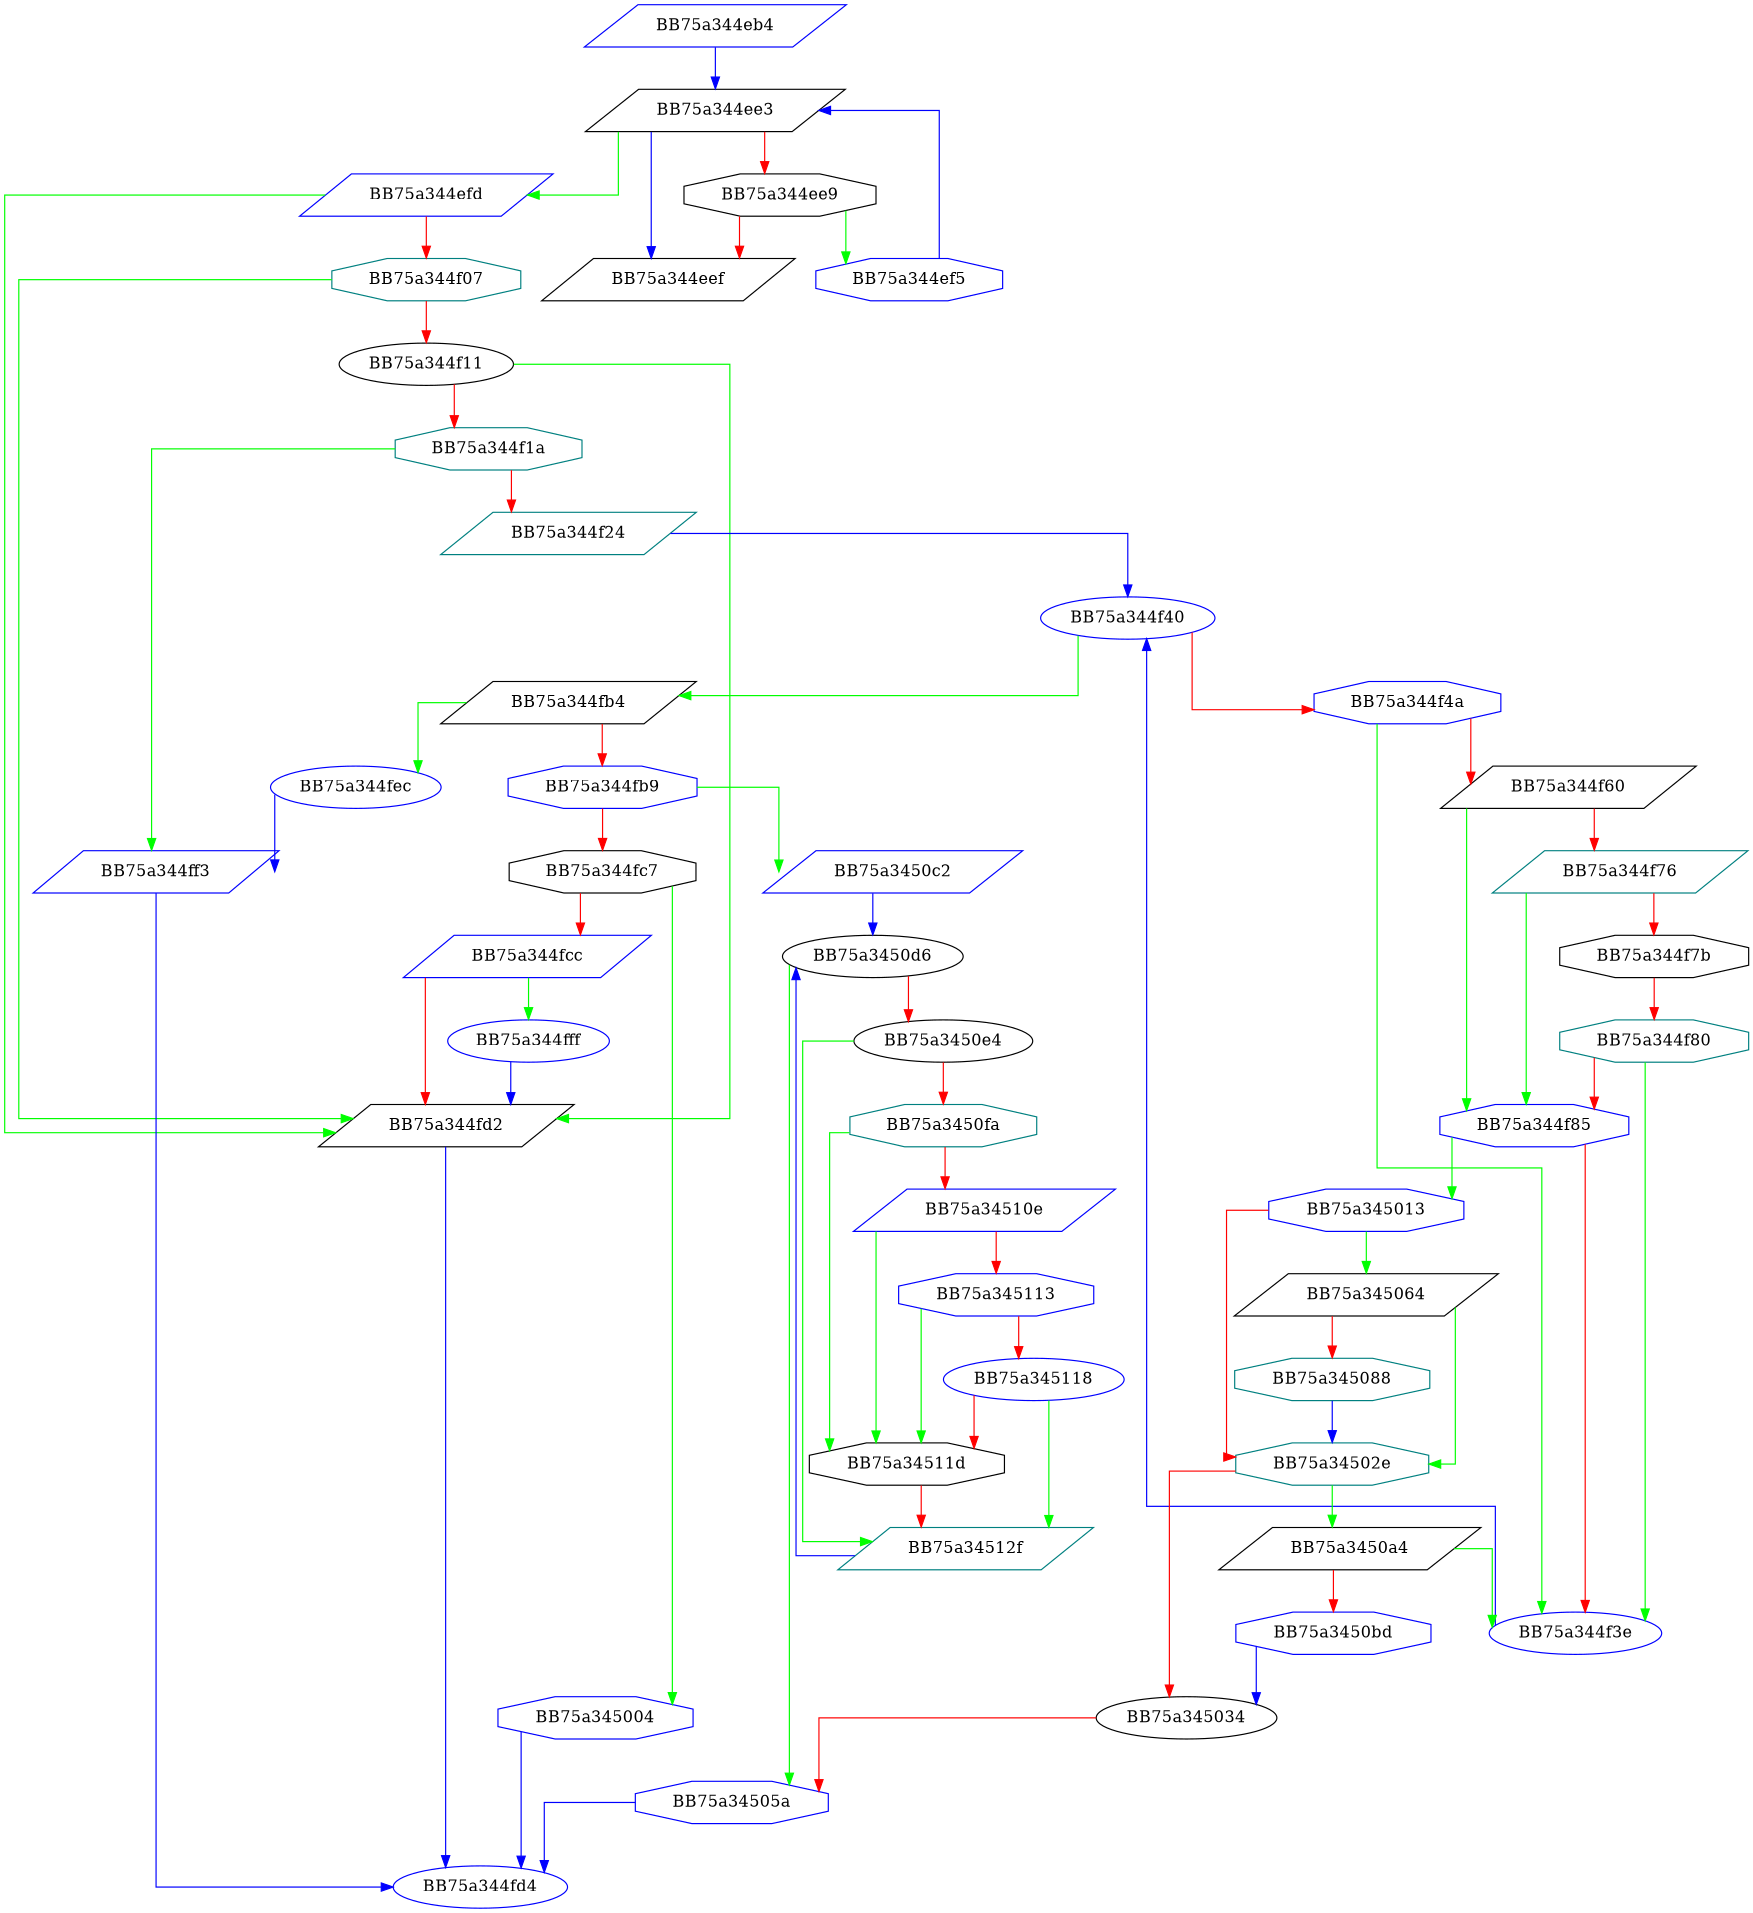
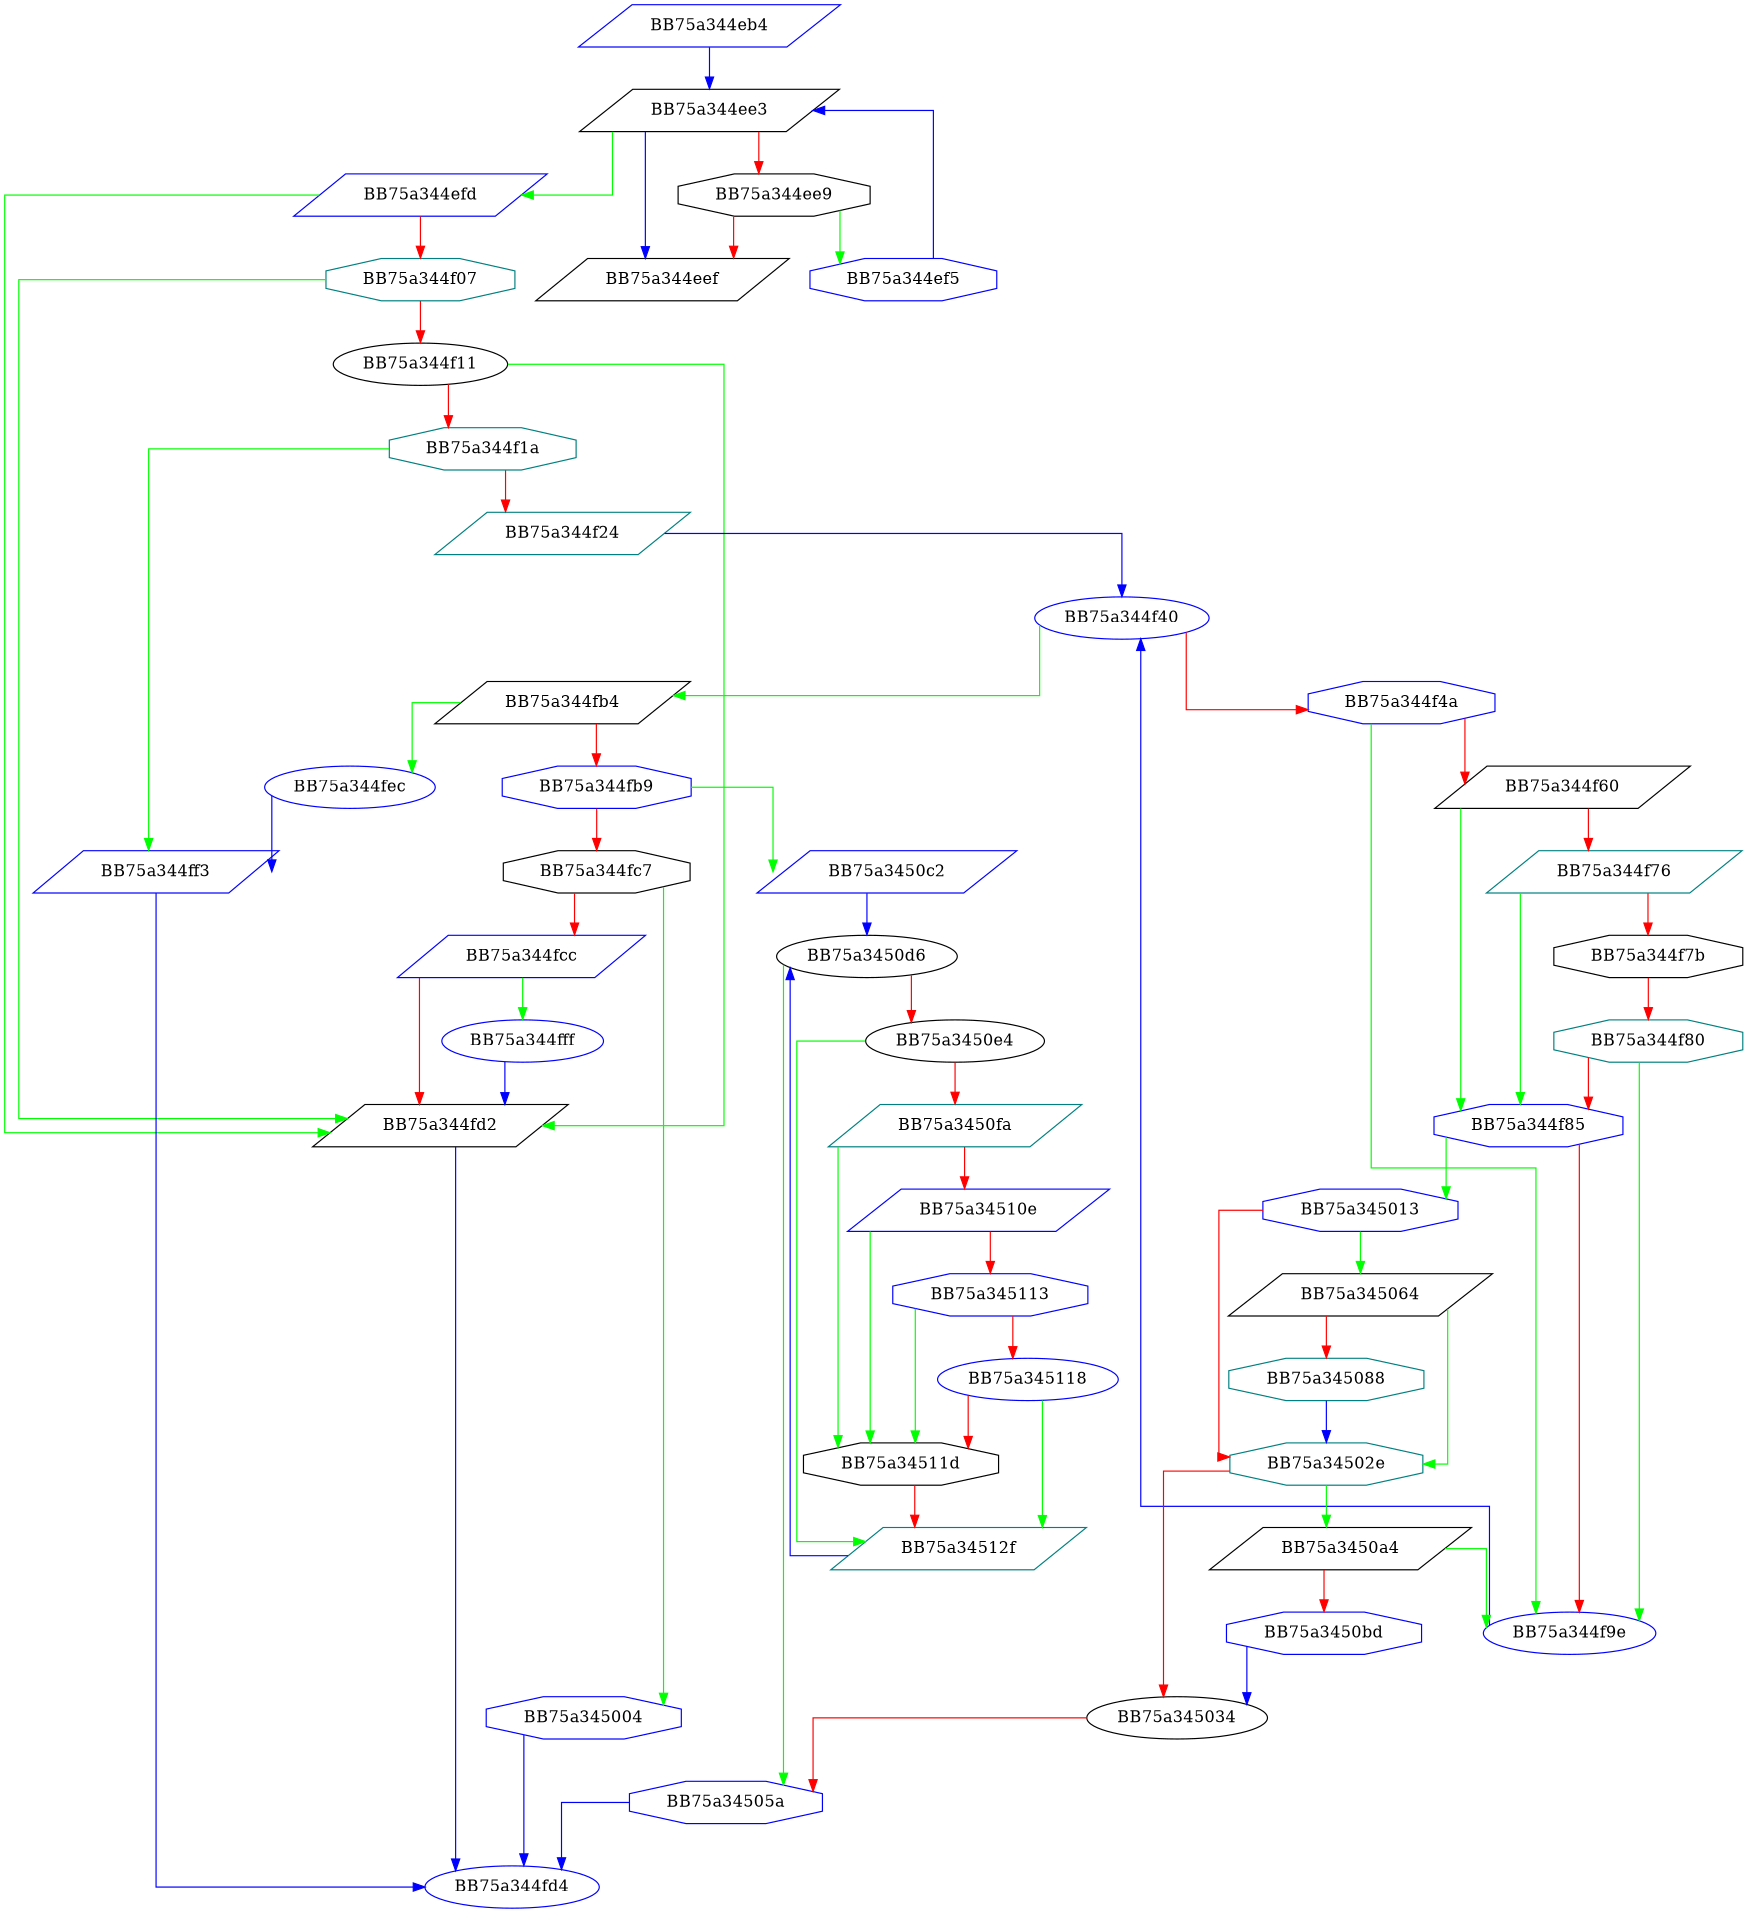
(943, 1126) -> (955, 1126)
(1575, 1633) -> (1570, 1633)
